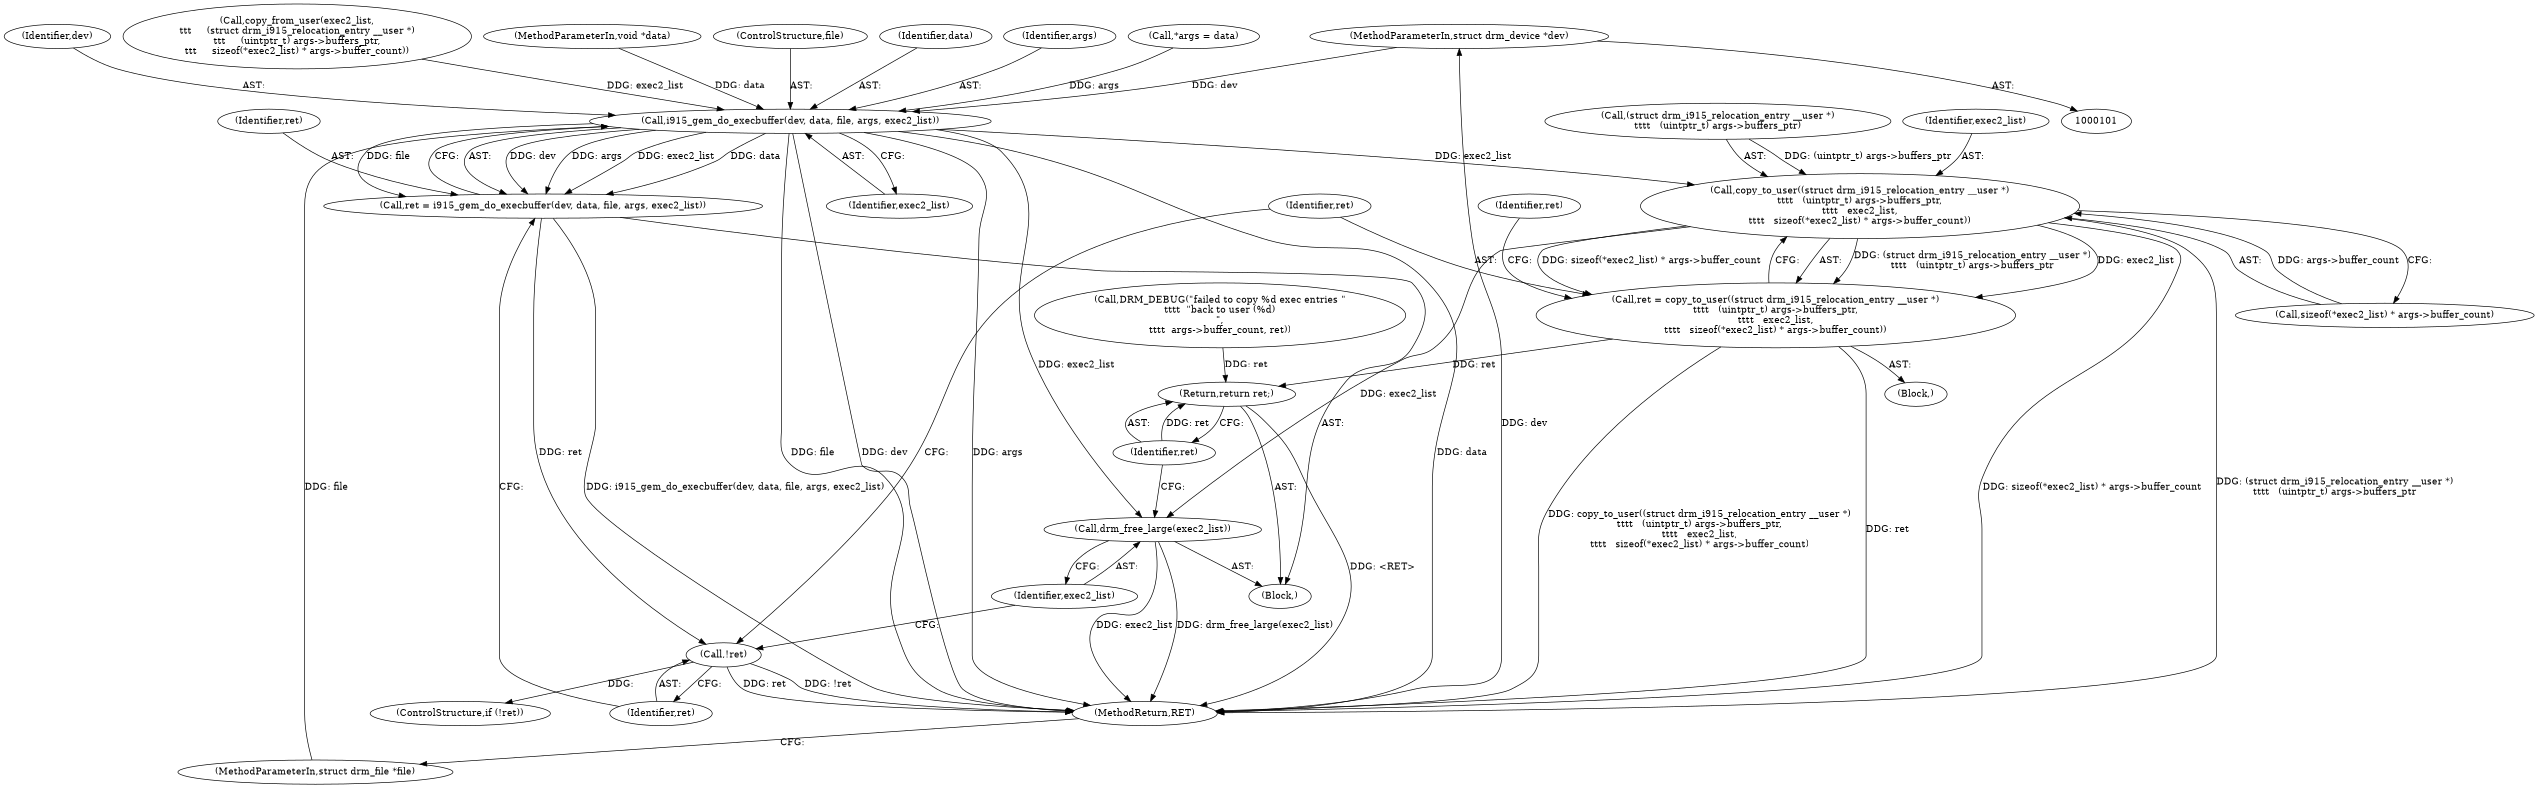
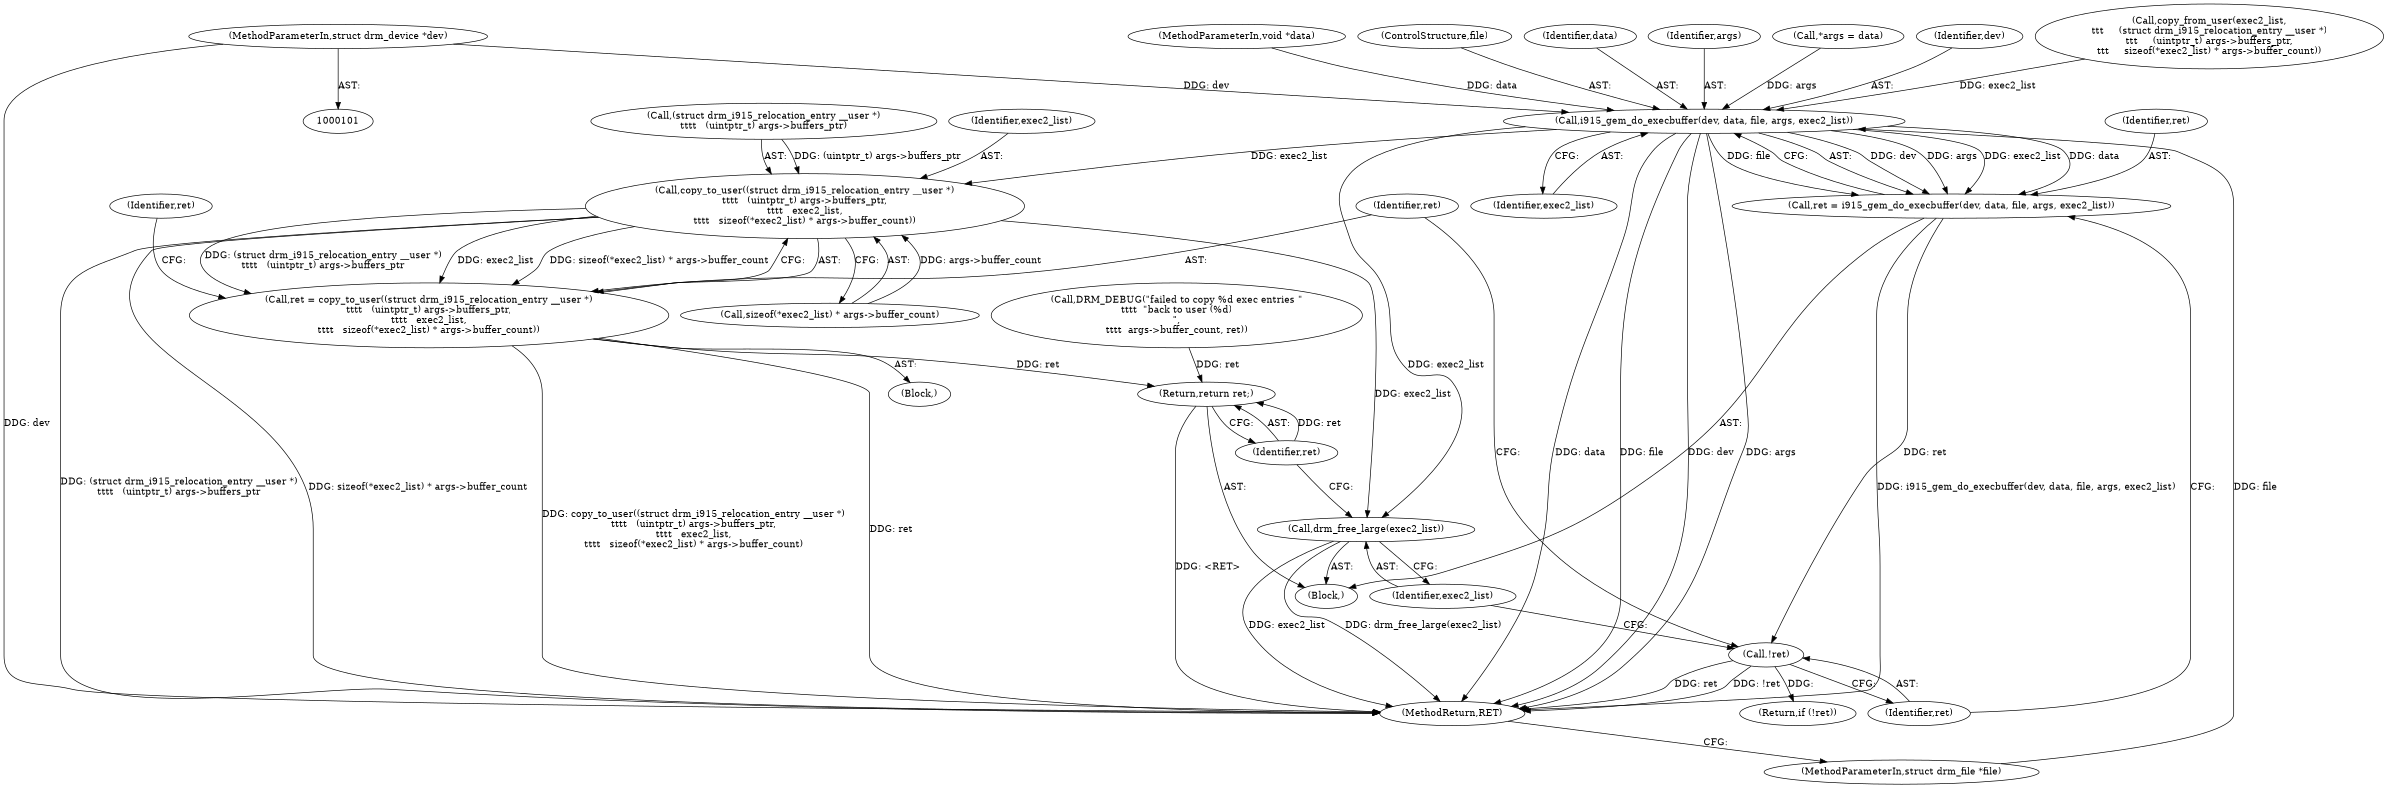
(1502, 505) -> (291, 700)
(460, 713) -> (1798, 713)
